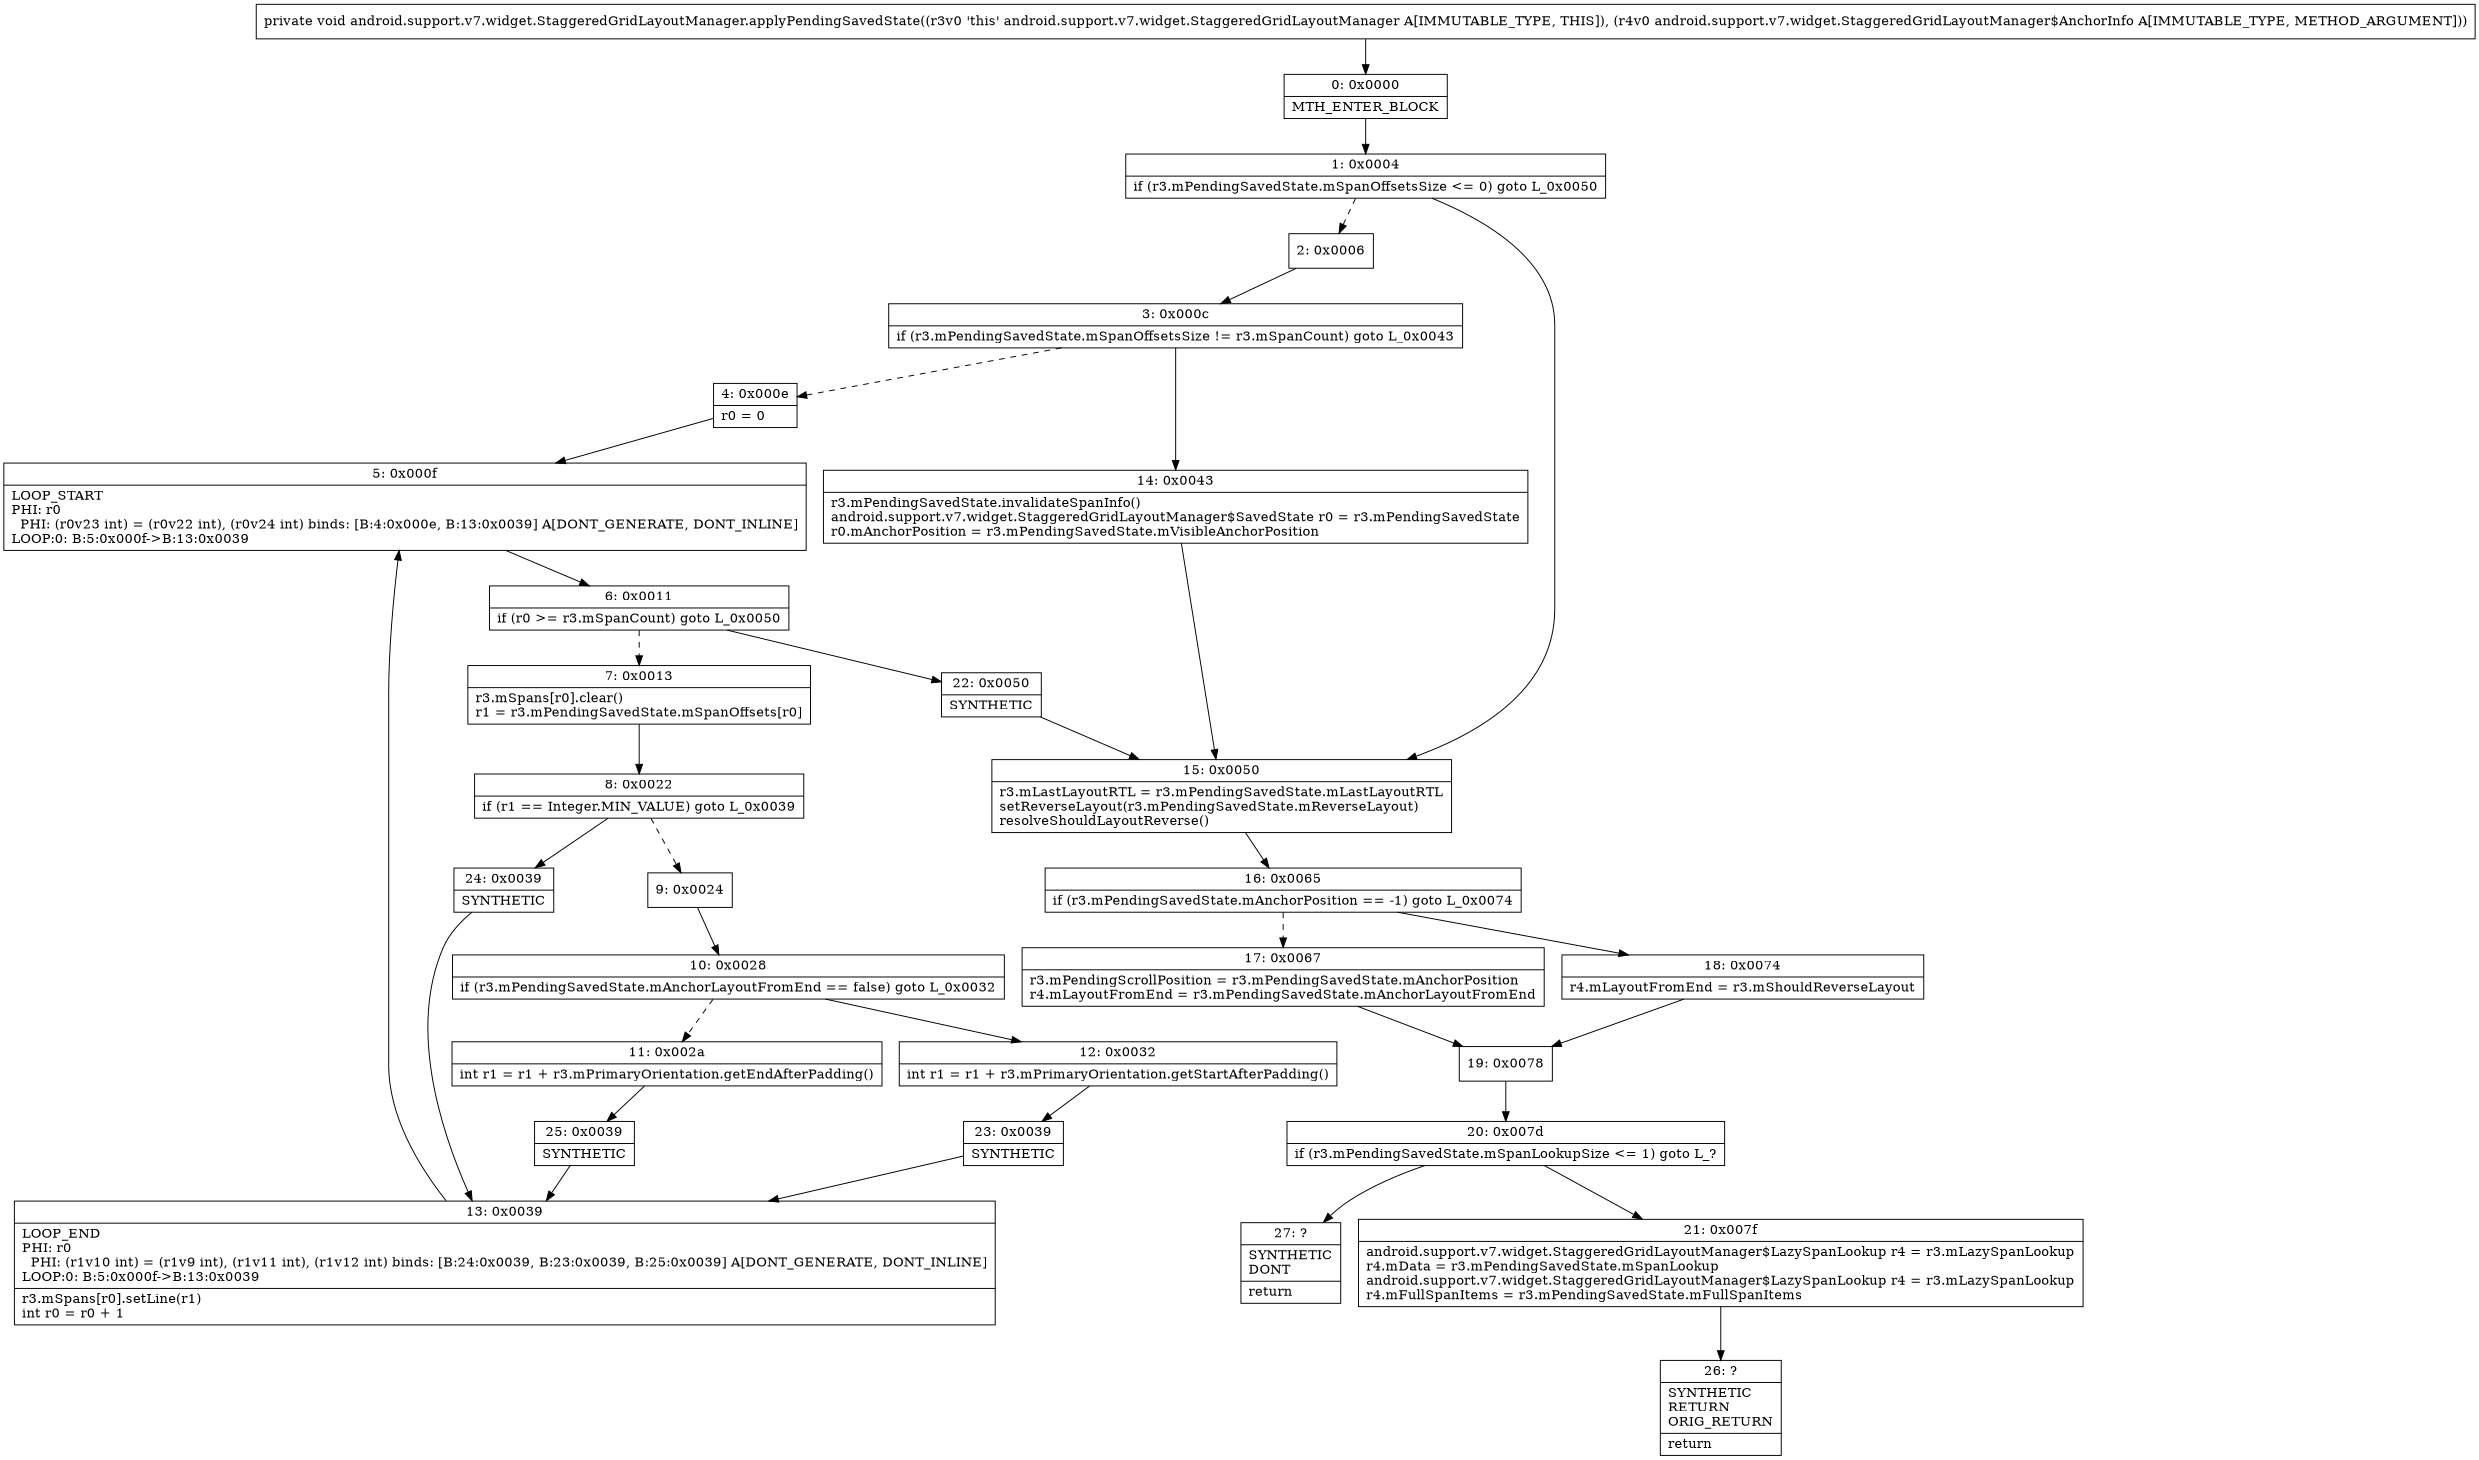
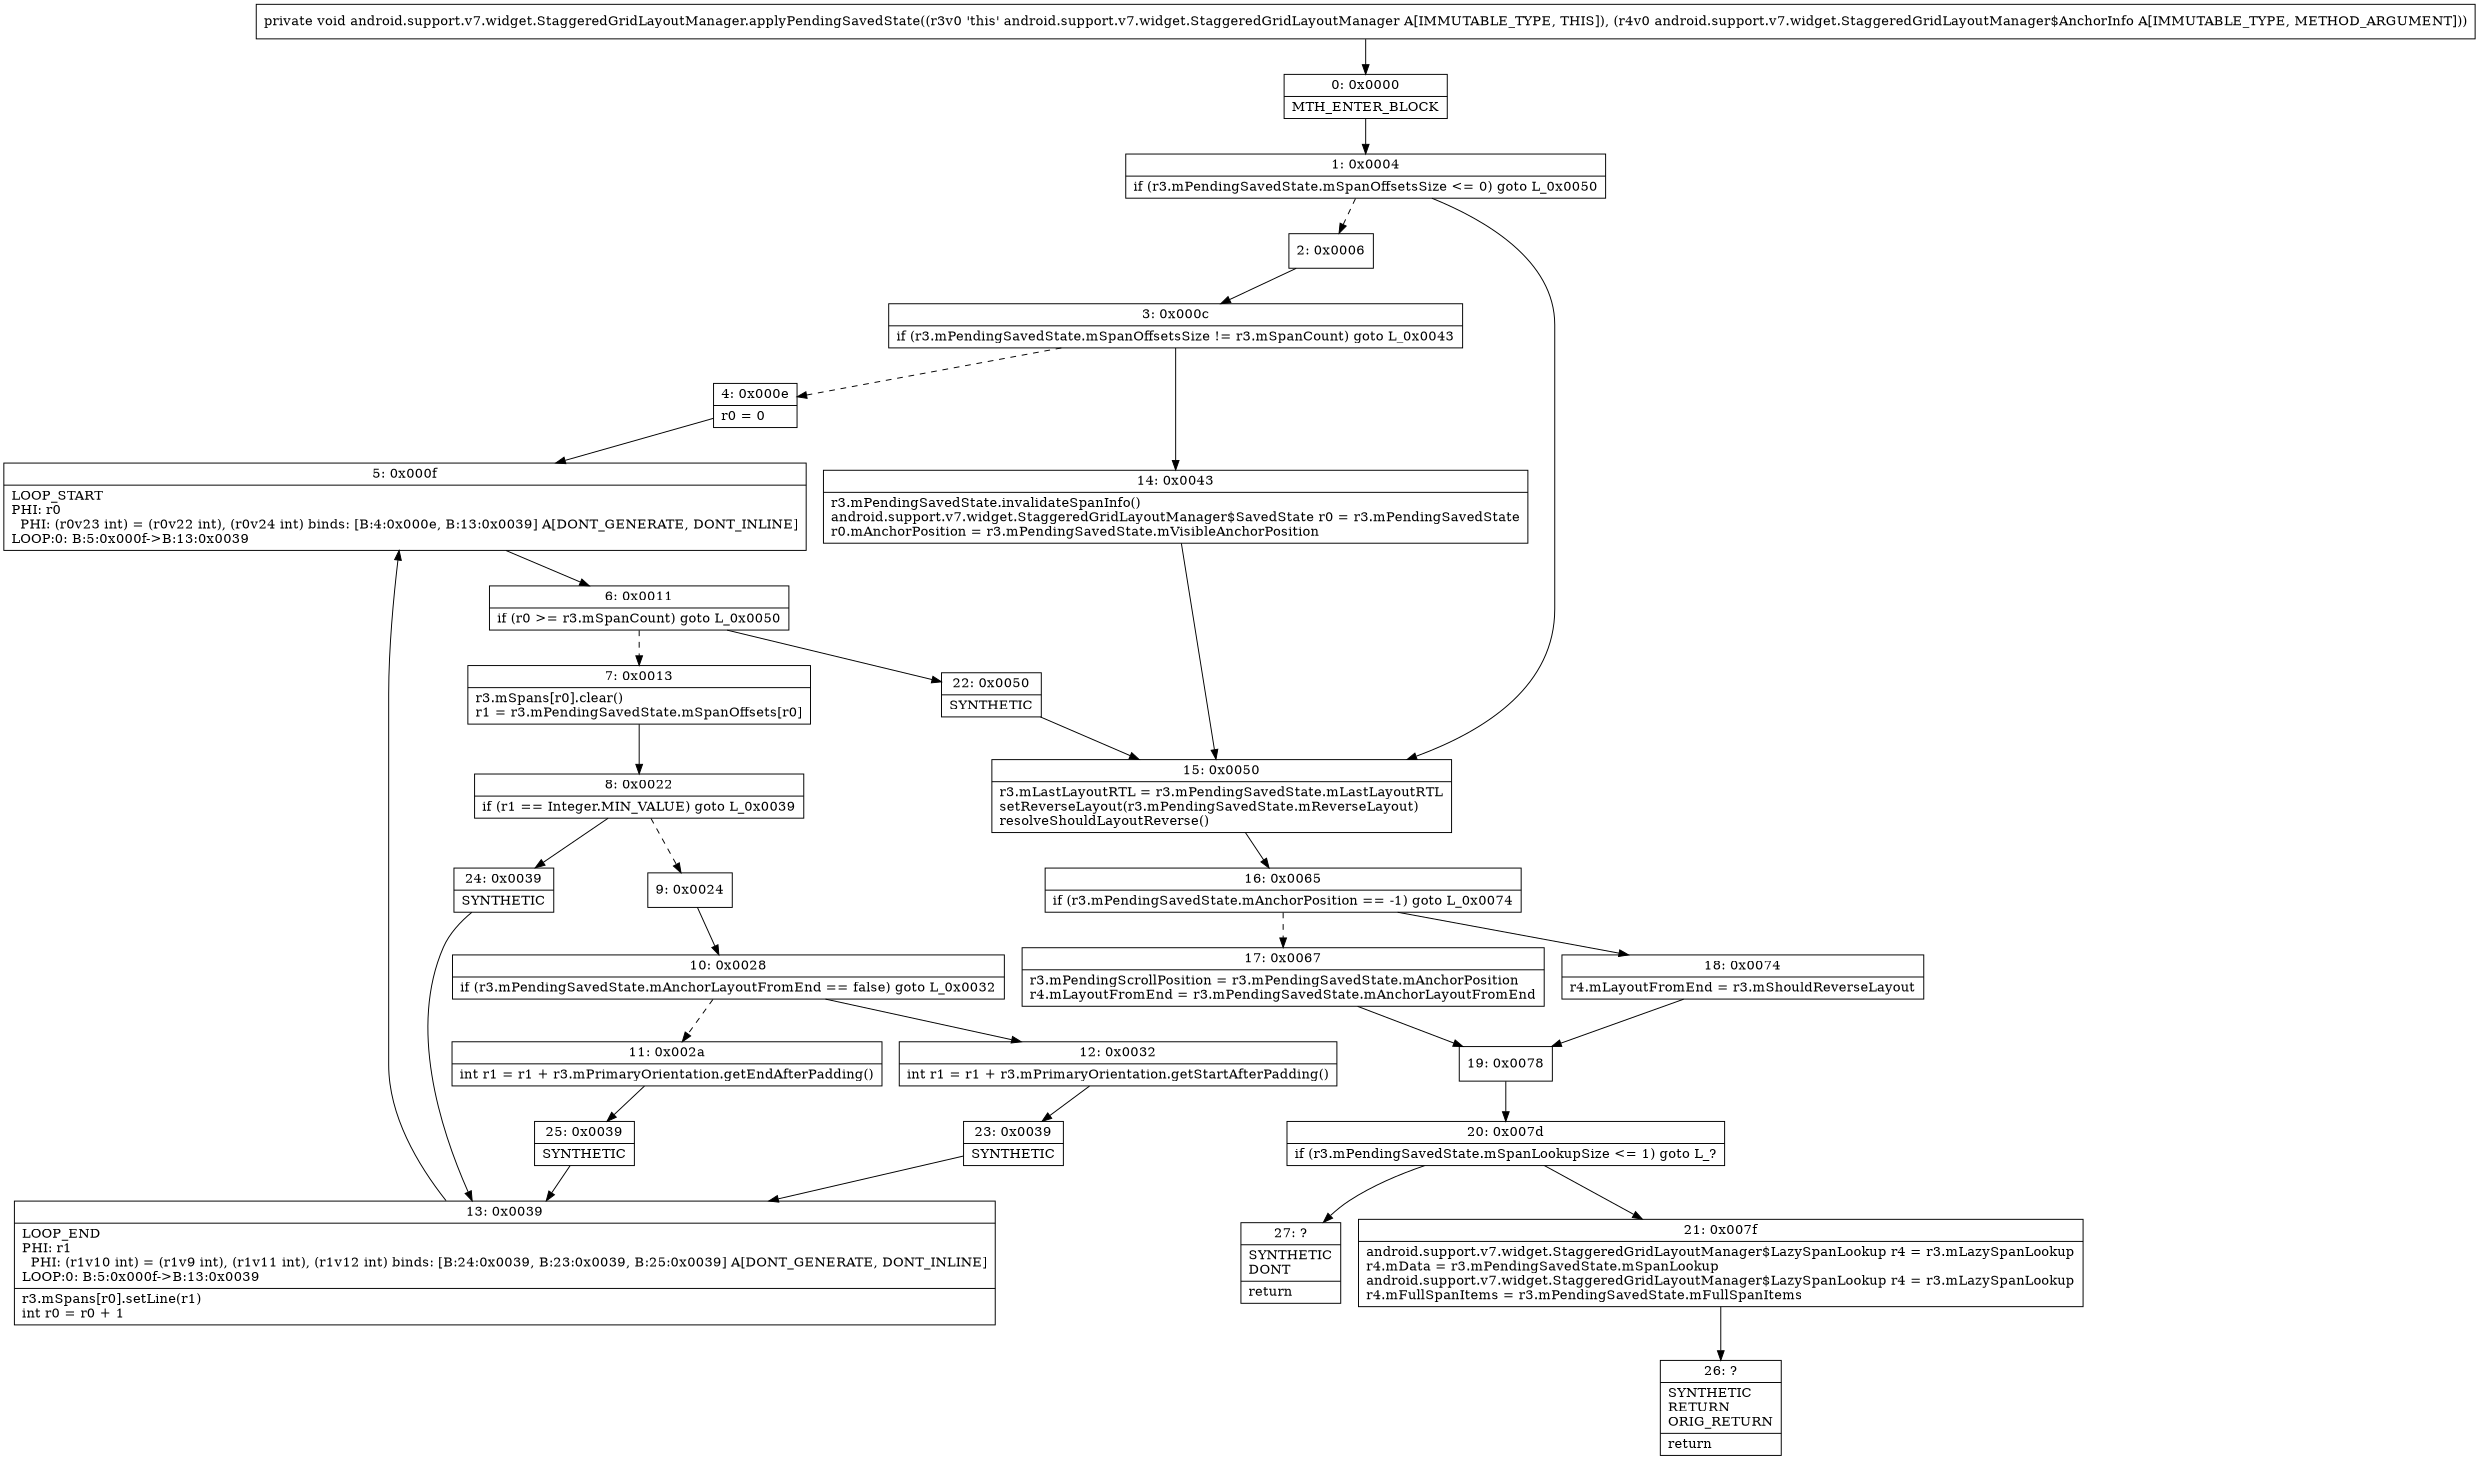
(49, 1248) -> (49, 1248)
